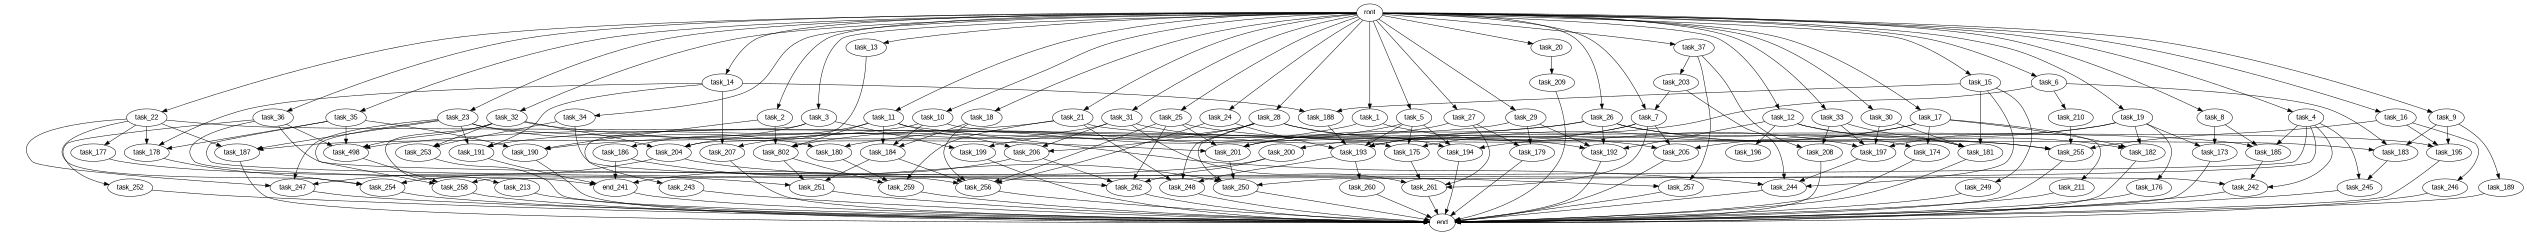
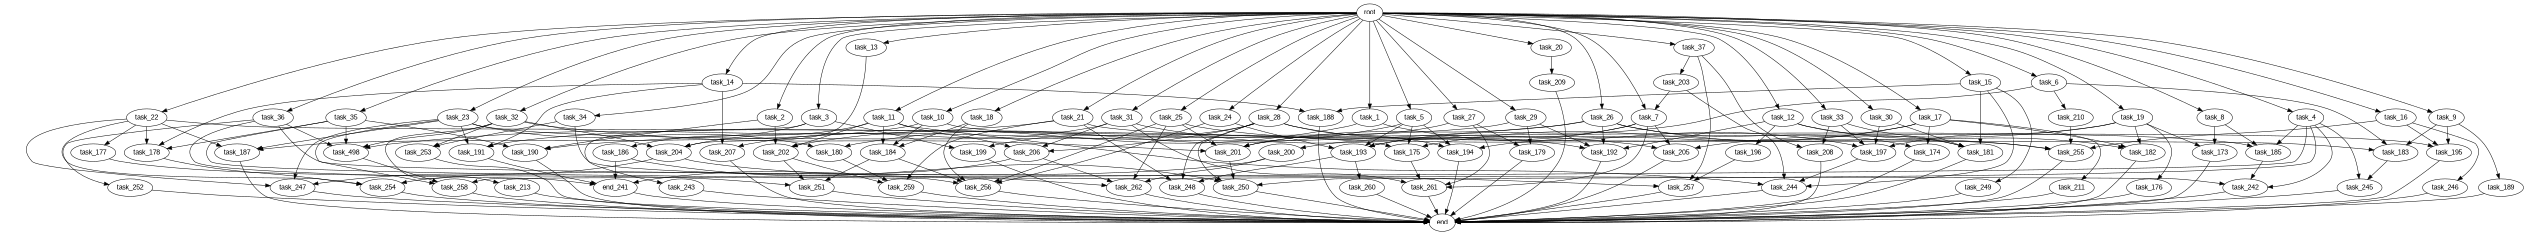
(1335, 133) -> (1343, 202)
(776, 153) -> (776, 153)
none -> (1717, 169)
